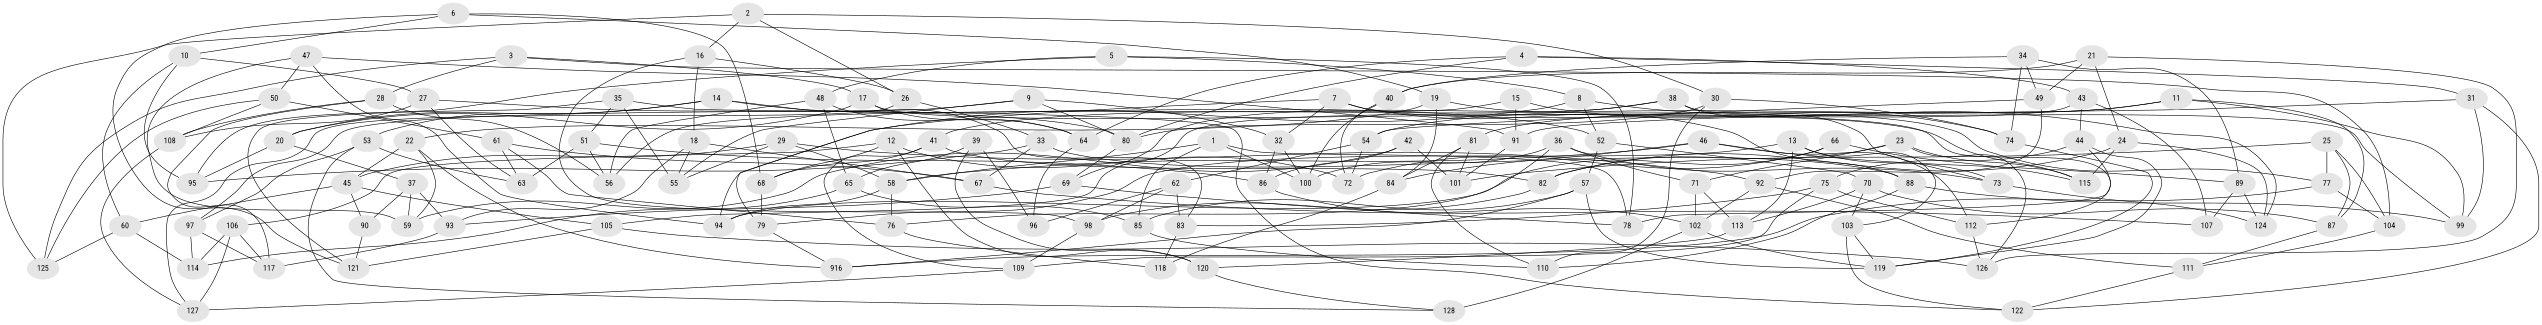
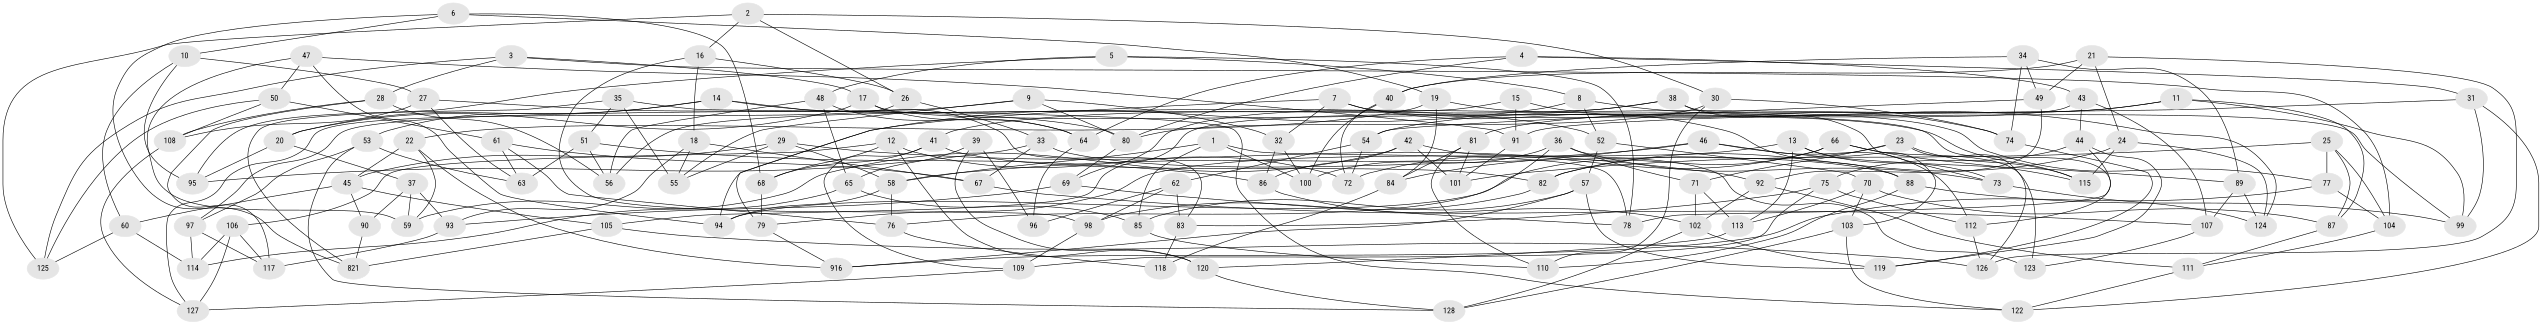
(1864, 247) -> (1649, 272)
(354, 269) -> (354, 269)
none -> (2030, 269)
